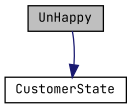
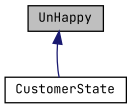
(74, 48) -> (57, 61)
